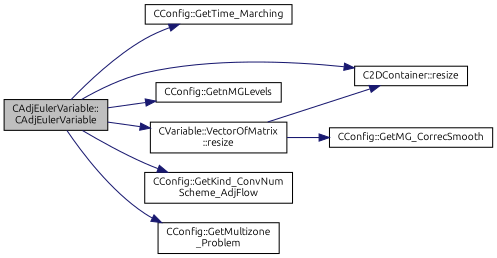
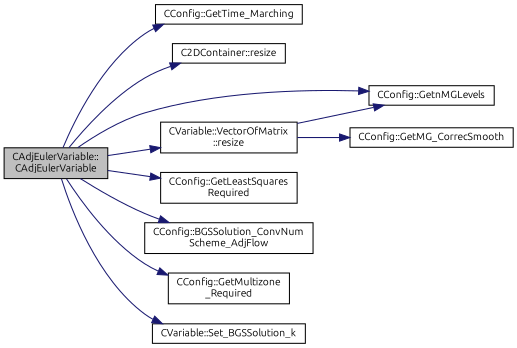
(319, 105) -> (335, 115)
(219, 188) -> (229, 238)
none -> (229, 188)
(219, 238) -> (229, 288)
none -> (229, 334)
